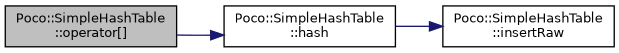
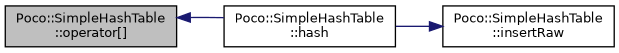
(194, 35) -> (207, 17)
